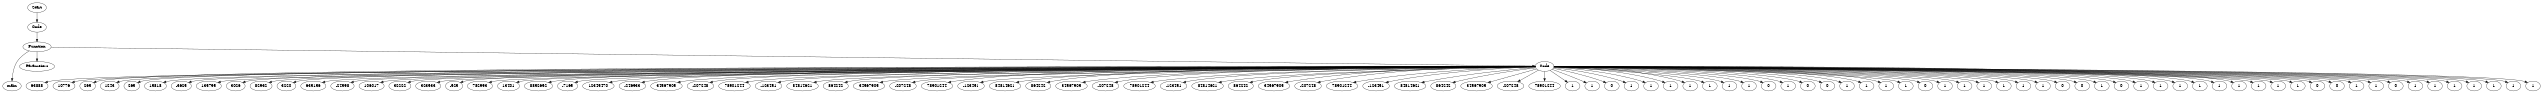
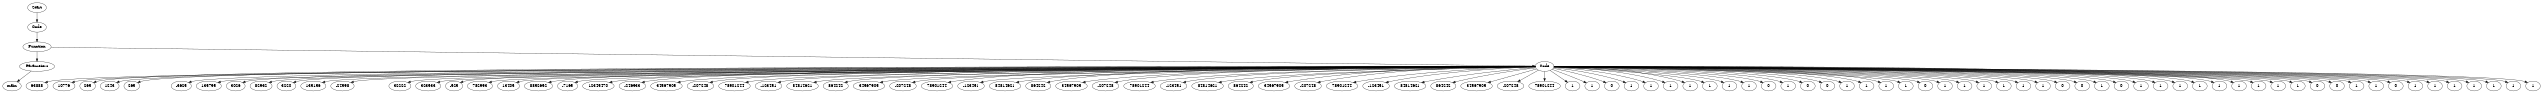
(17, 62) -> (25, 76)
(155, 86) -> none
(313, 86) -> (313, 86)
(372, 86) -> none
(509, 86) -> (509, 86)
